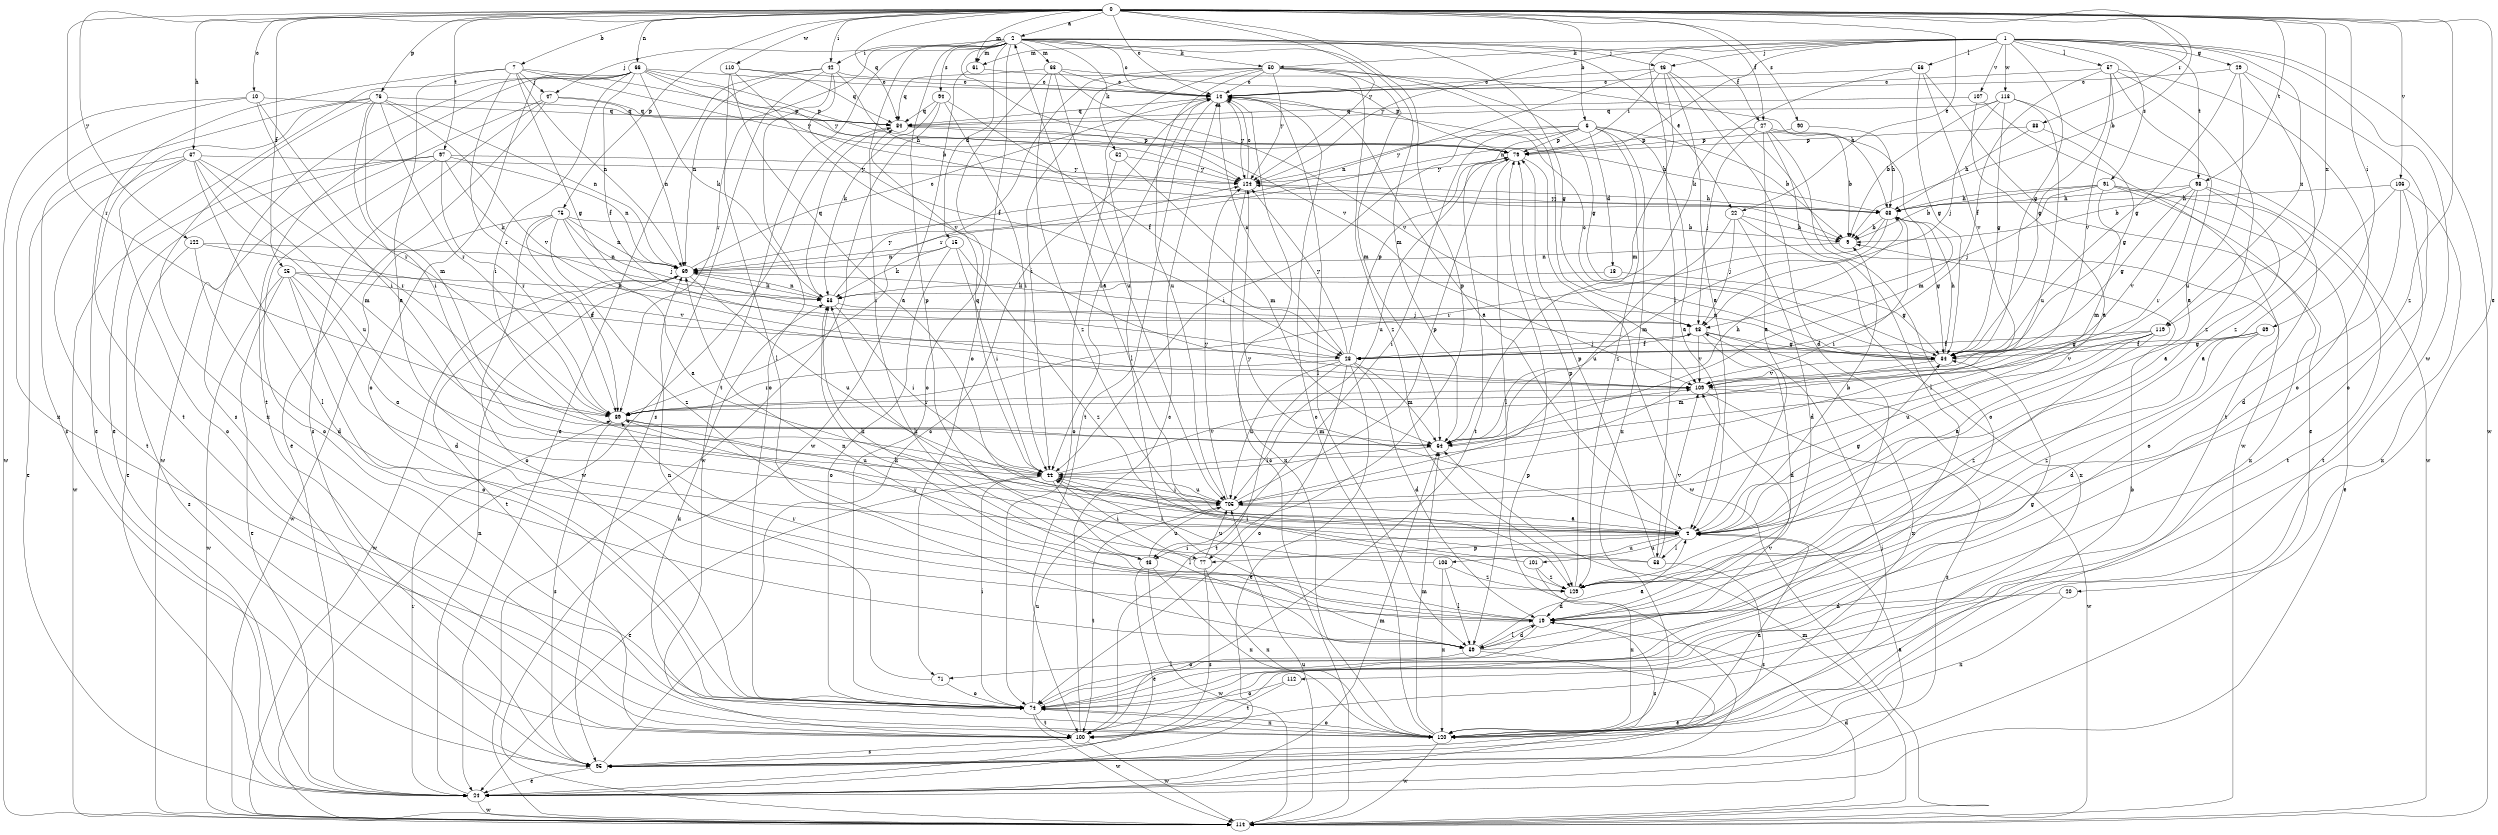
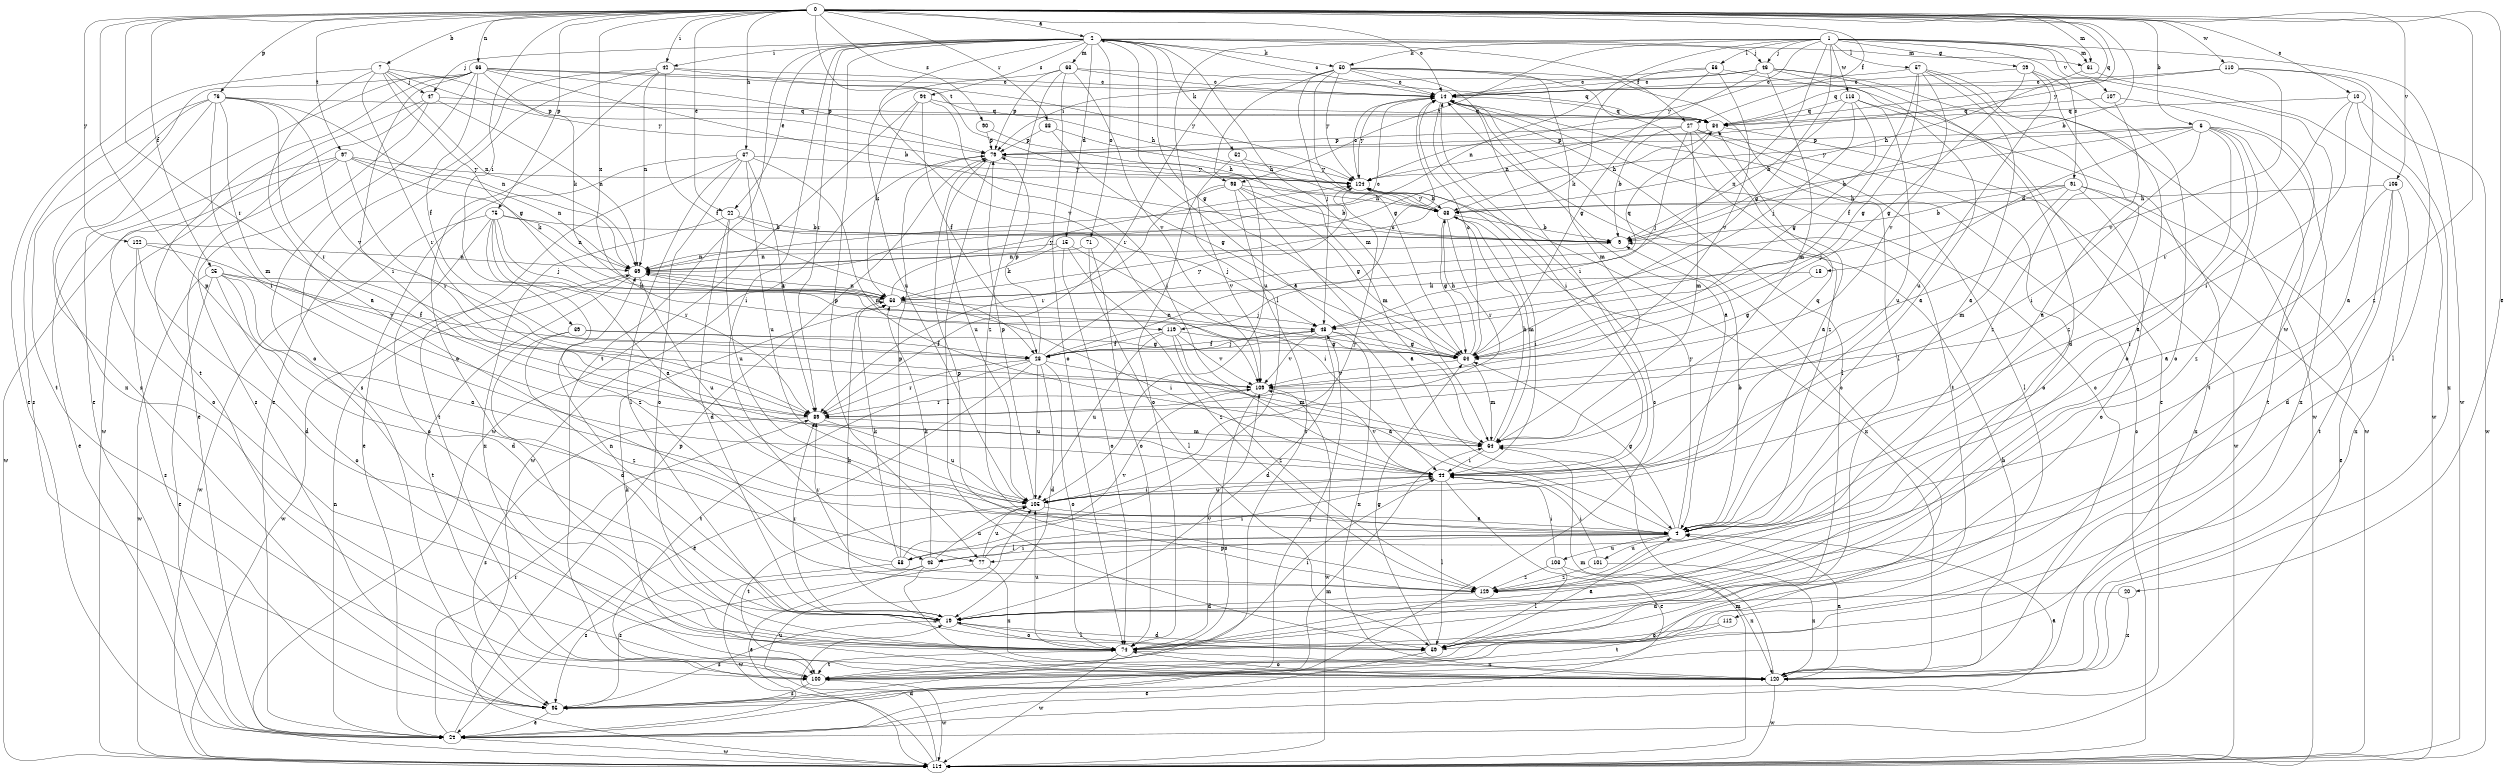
(1229, 505) -> (1035, 505)
(1157, 663) -> (1210, 475)
